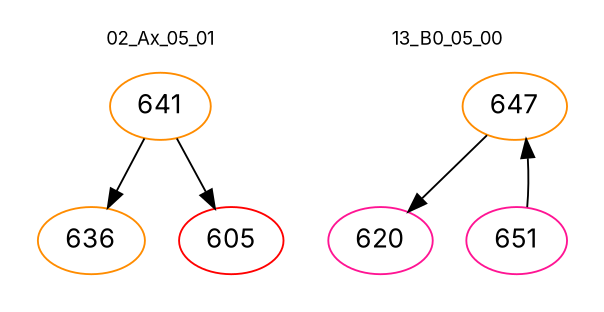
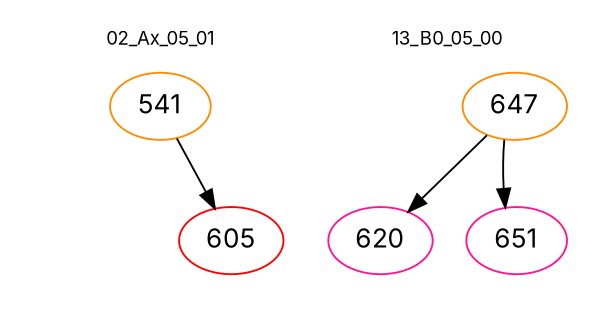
(160, 106) -> (160, 106)
(528, 183) -> (503, 164)
(91, 241) -> none
